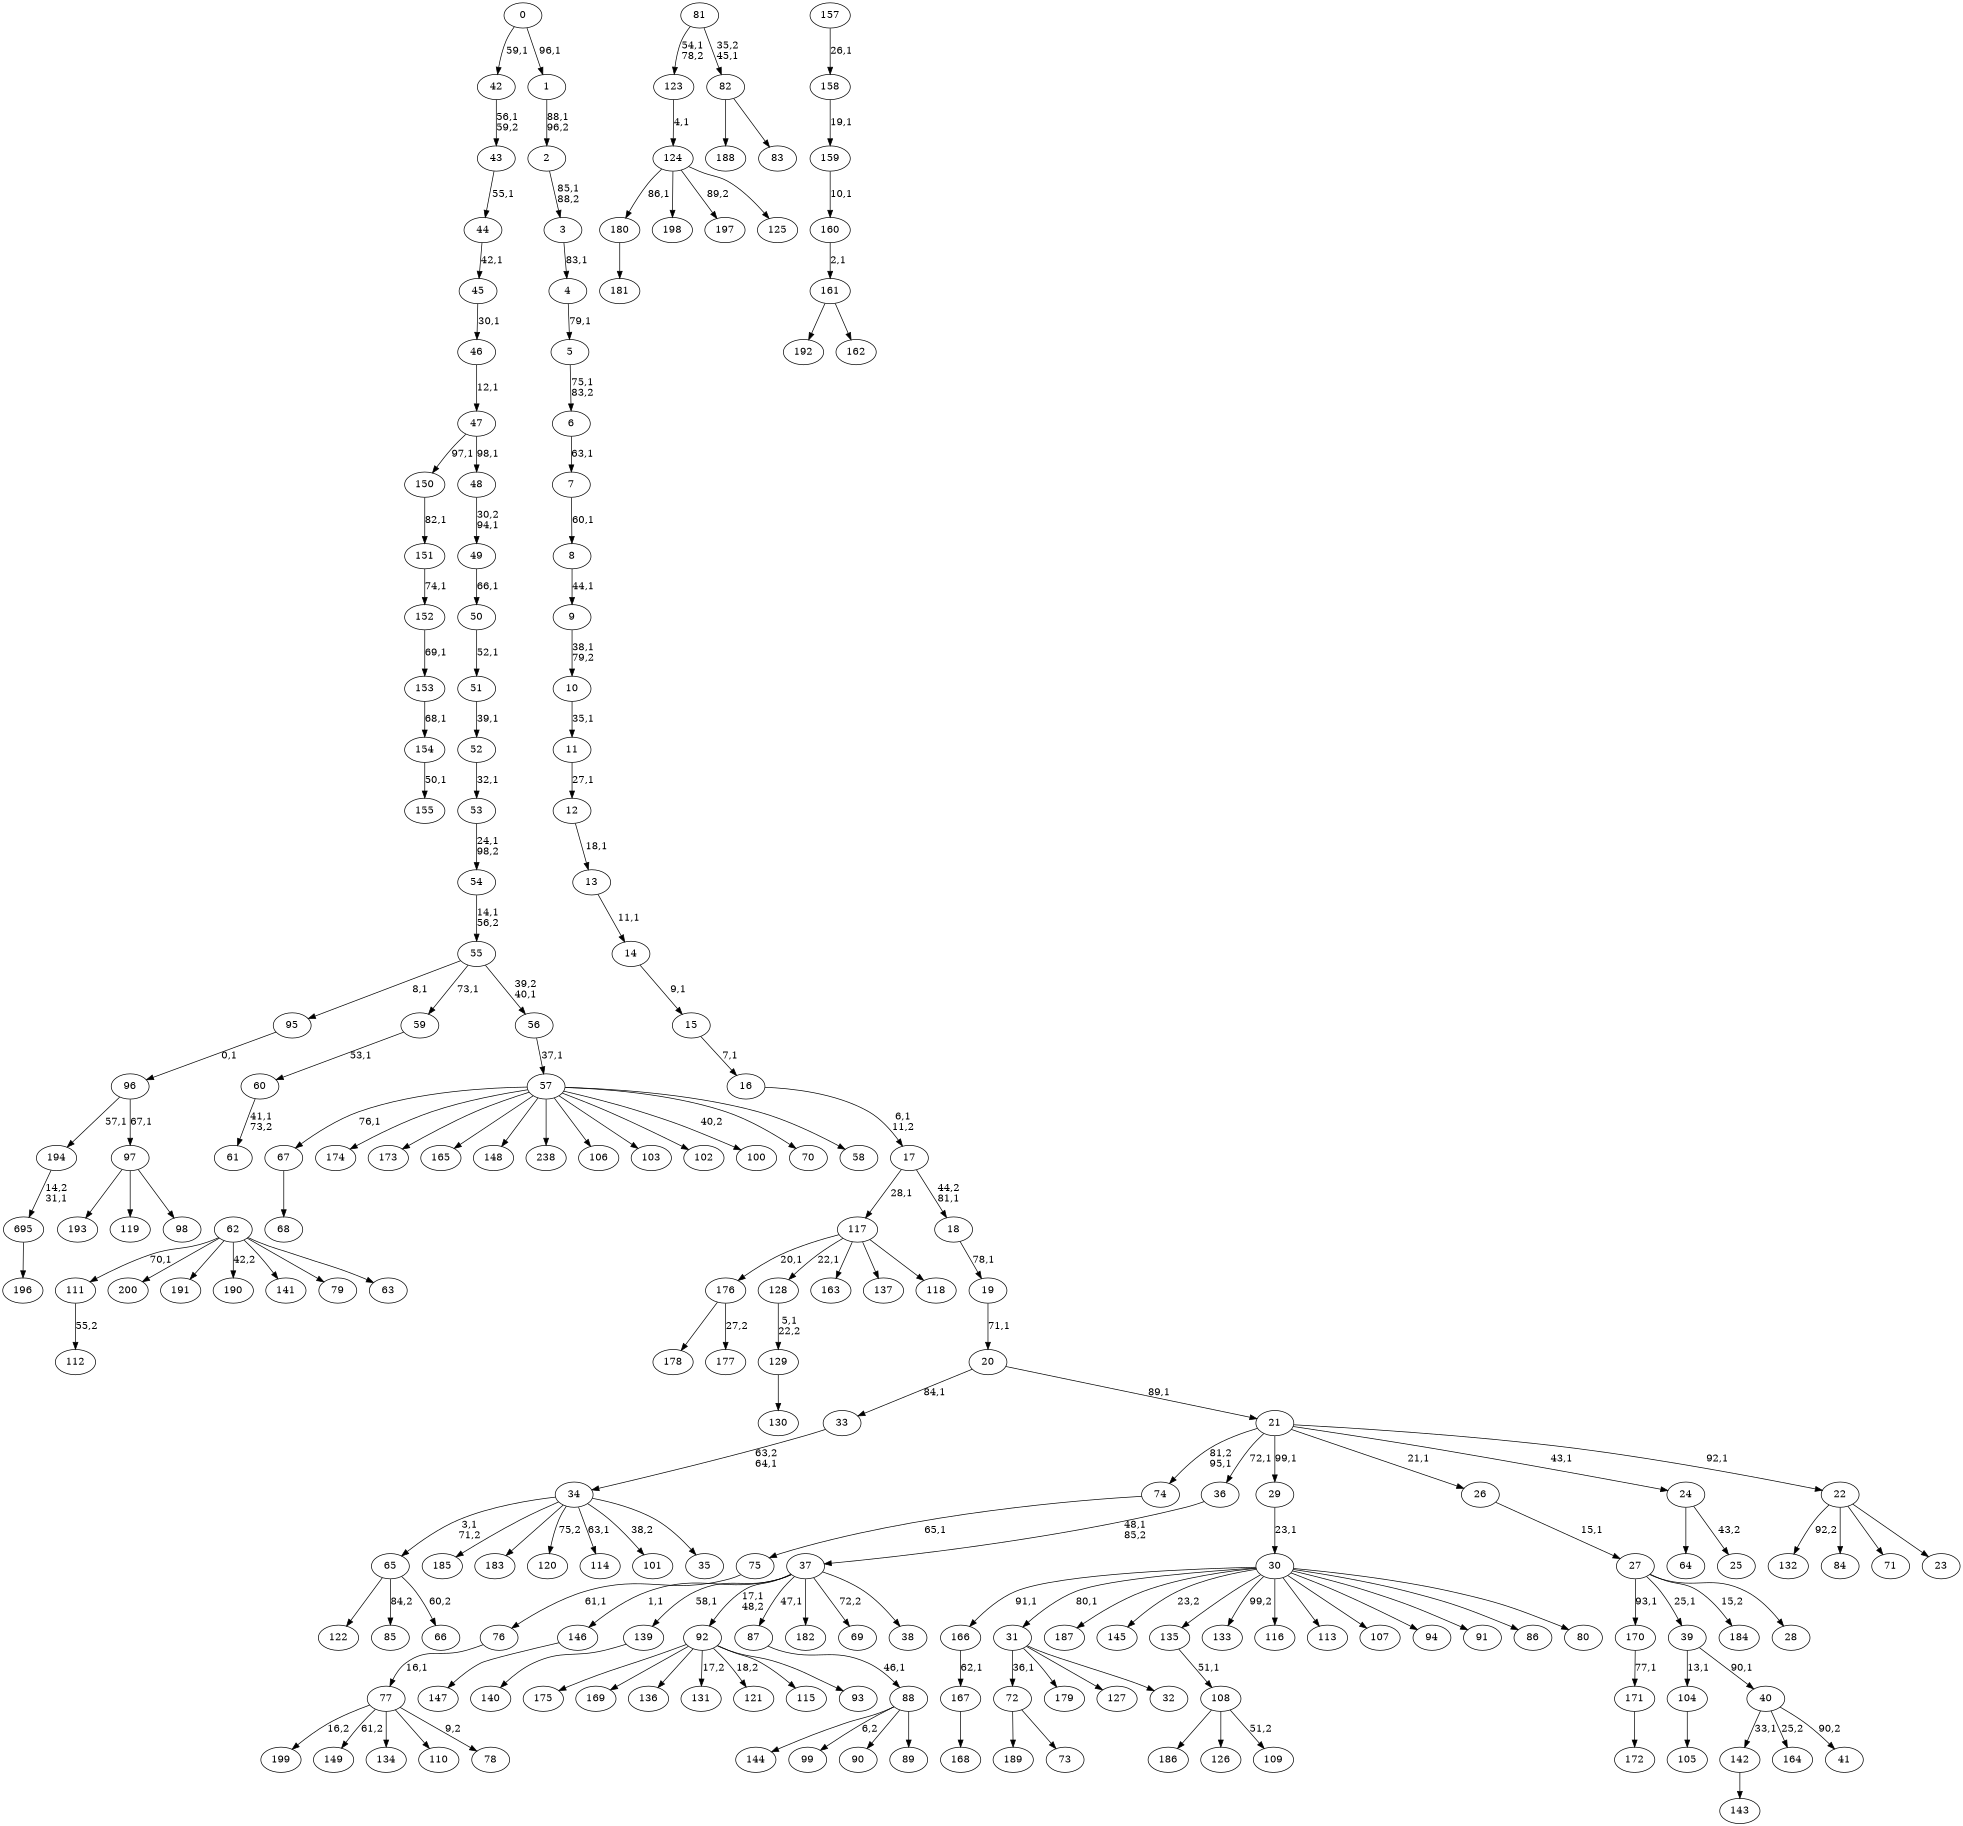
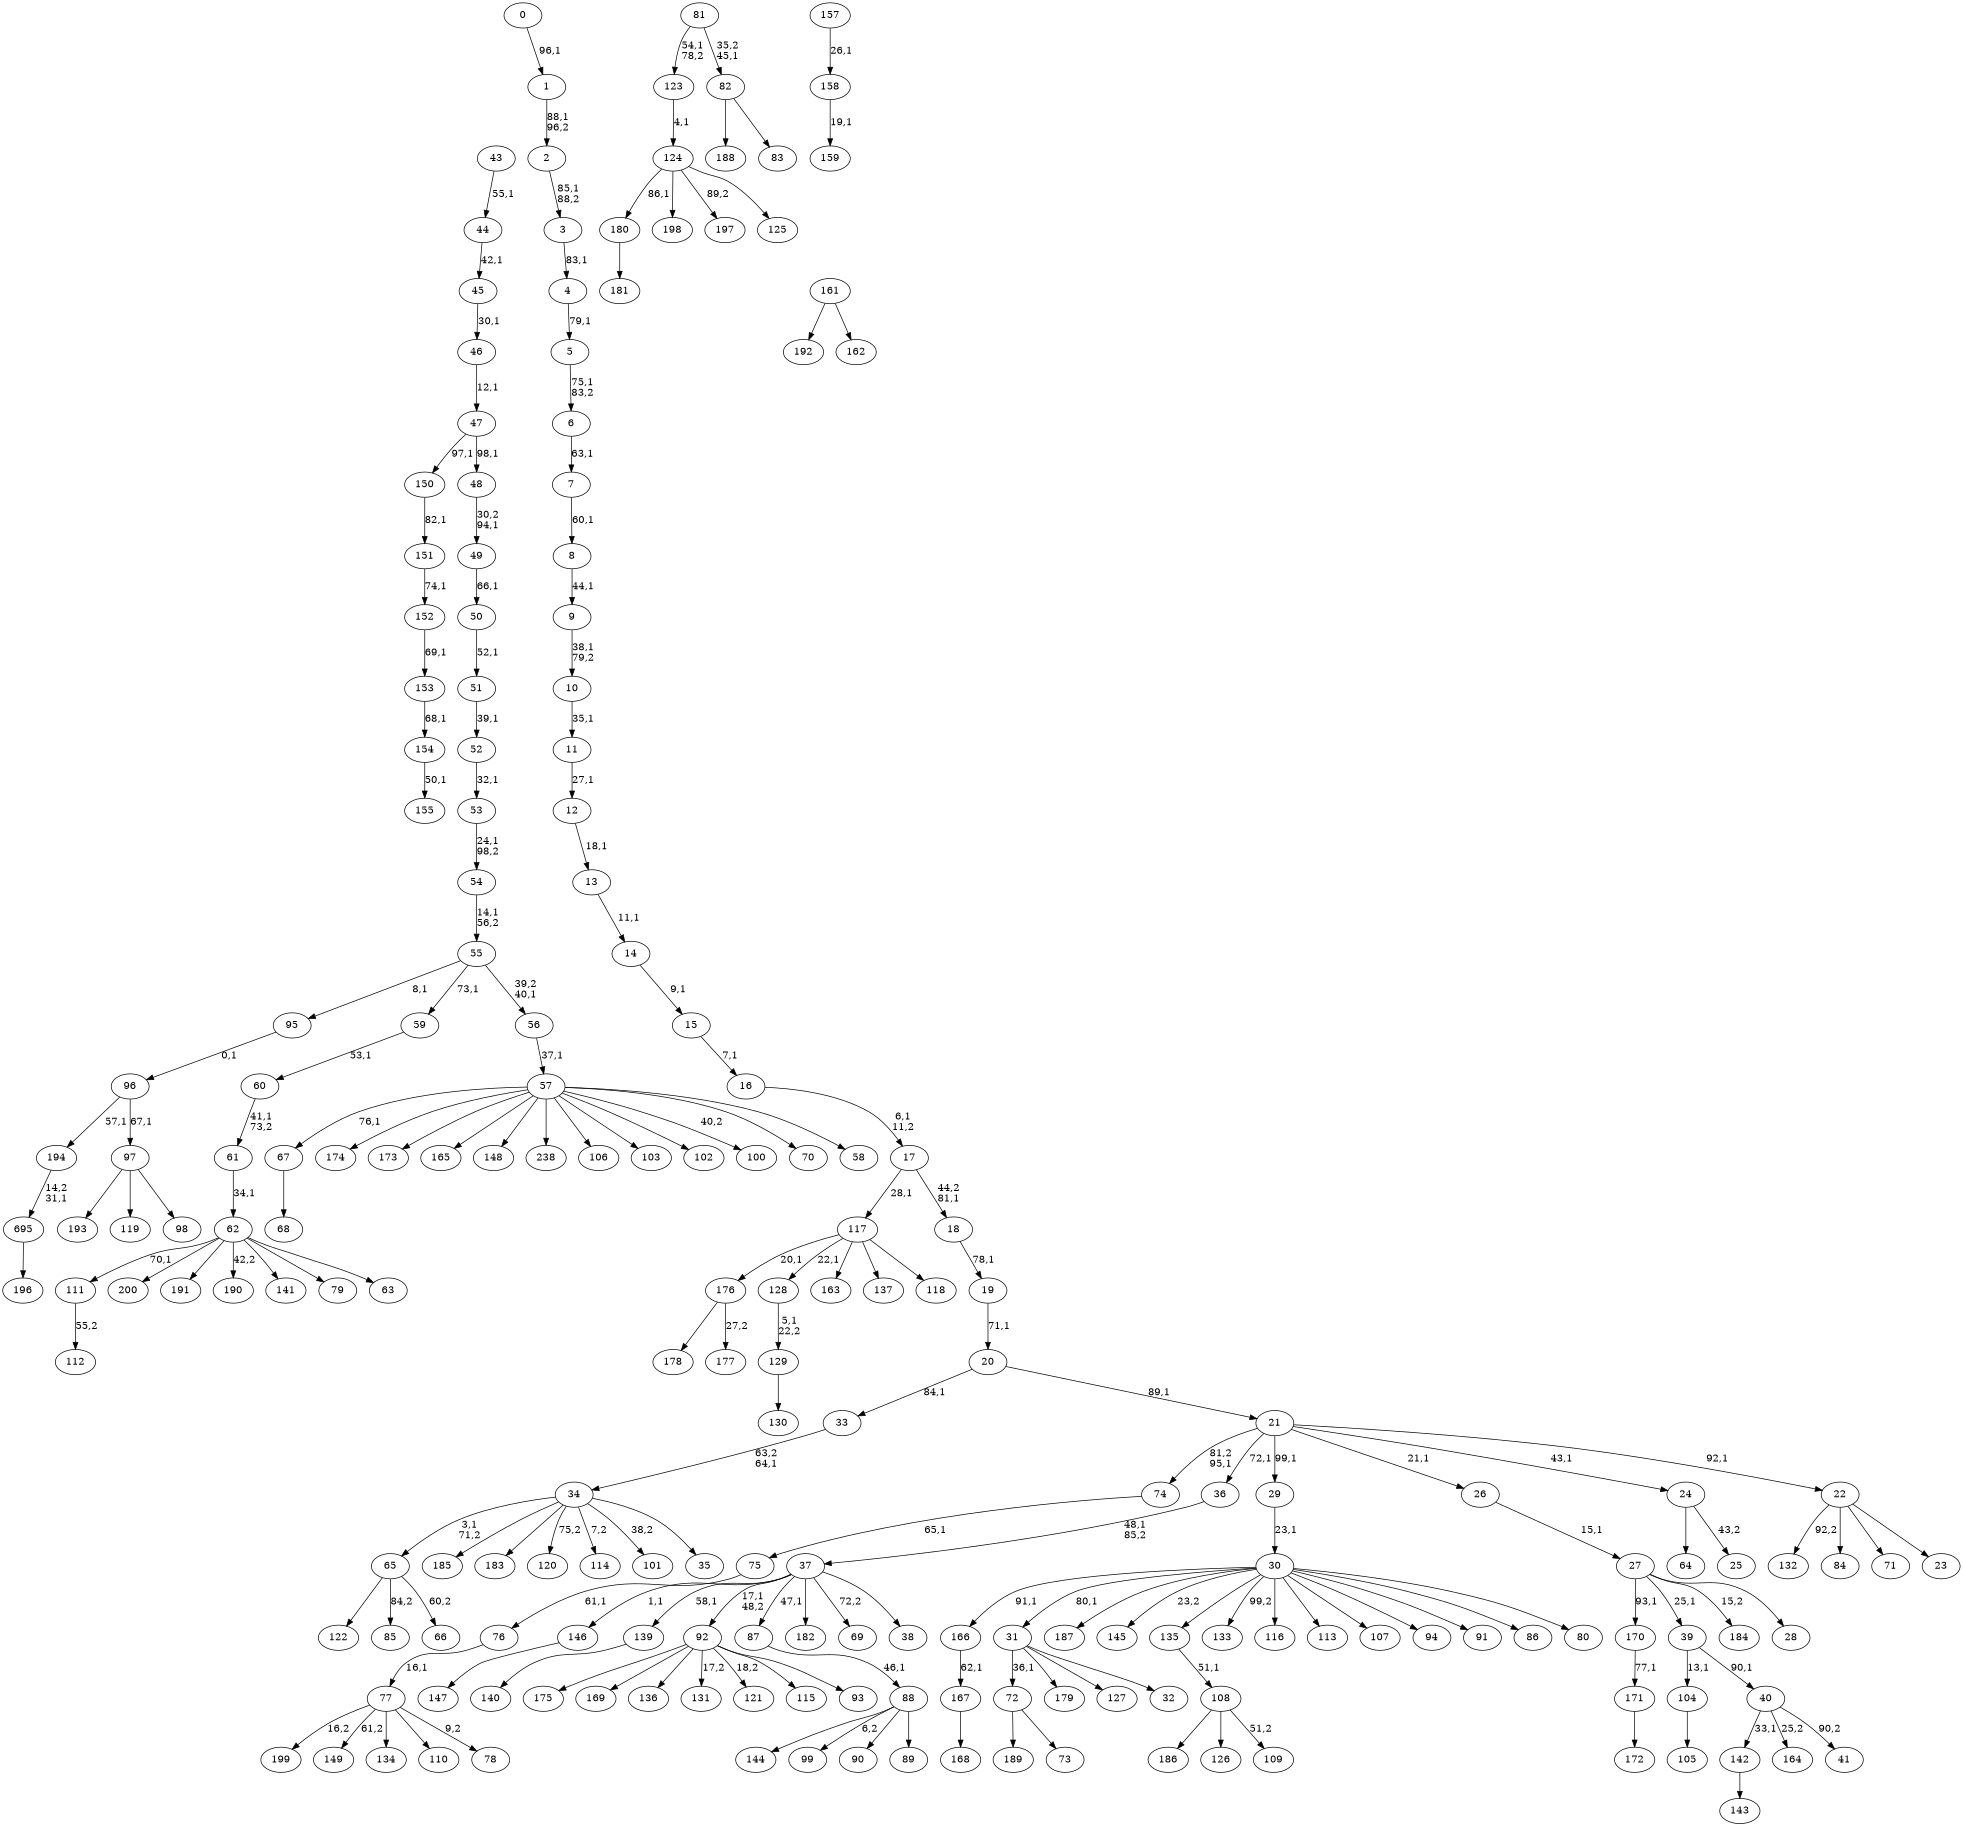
(496, 87) -> none
(830, 230) -> none
none -> (233, 1190)
(599, 1530) -> (599, 1530)
